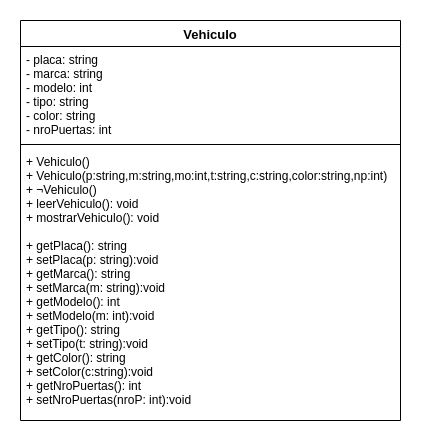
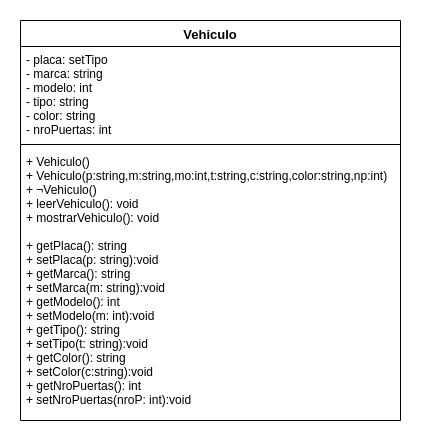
(69, 60) -> (72, 60)
